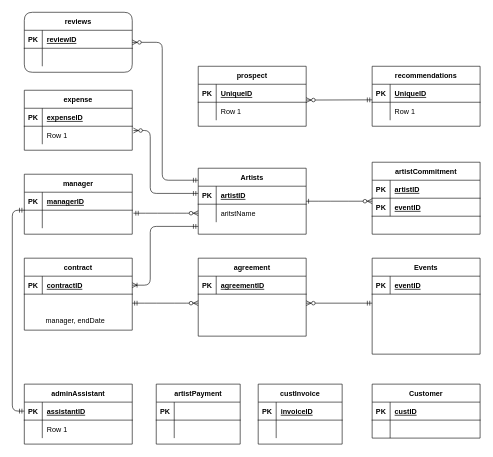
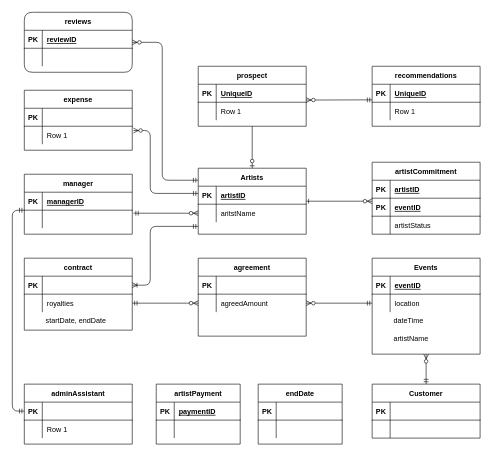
(87, 117) -> none
none -> (252, 148)
none -> (435, 225)
(87, 285) -> none
(261, 285) -> none
none -> (87, 303)
none -> (261, 303)
none -> (435, 303)
(76, 320) -> (80, 320)
none -> (435, 321)
none -> (435, 339)
none -> (426, 361)
(300, 394) -> (300, 394)
(87, 411) -> none
none -> (207, 411)
(309, 411) -> none
(435, 411) -> none
